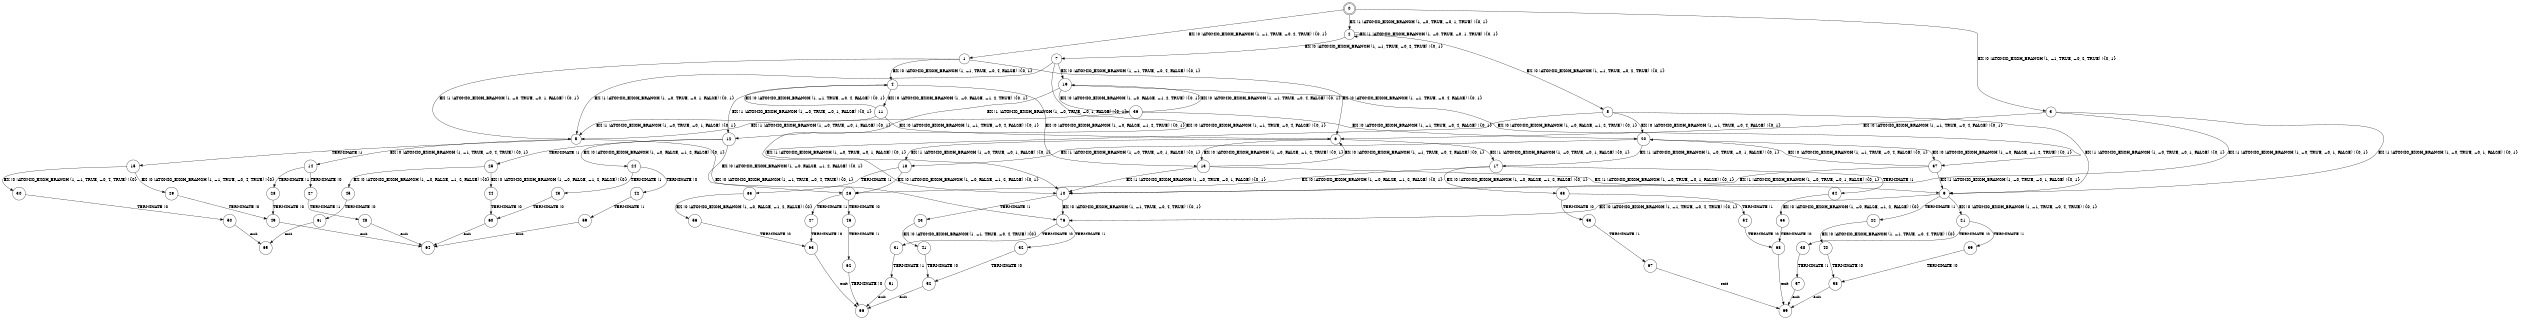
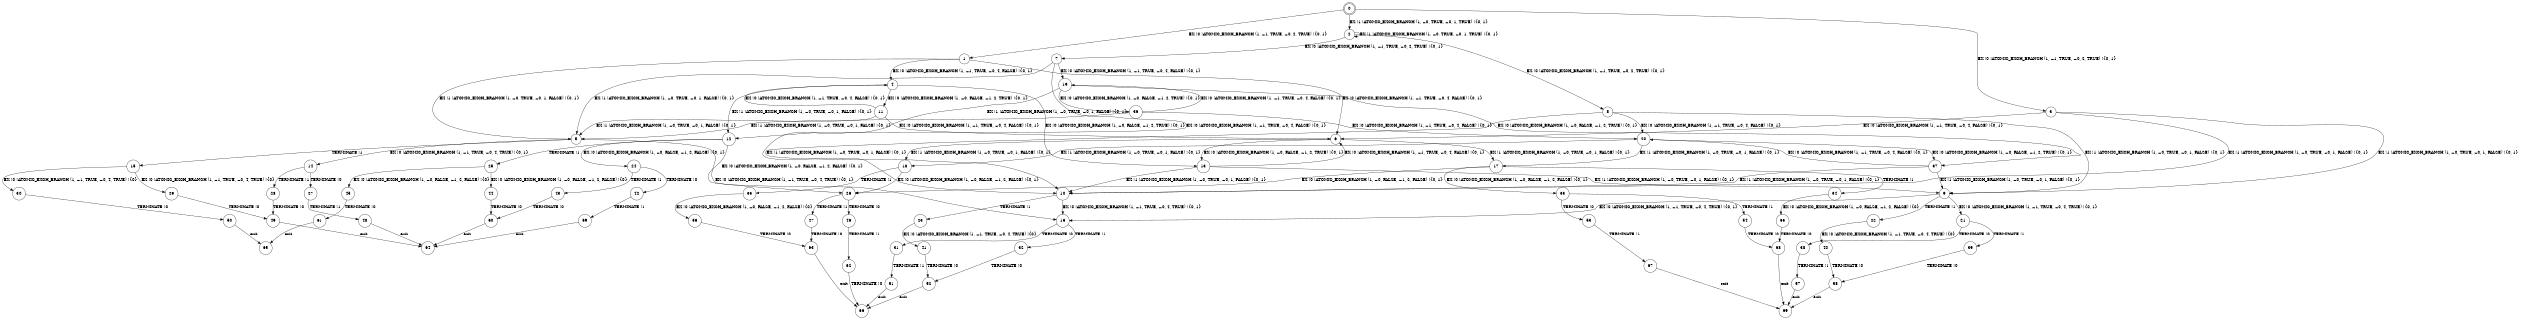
(1063, 221) -> (1063, 221)
